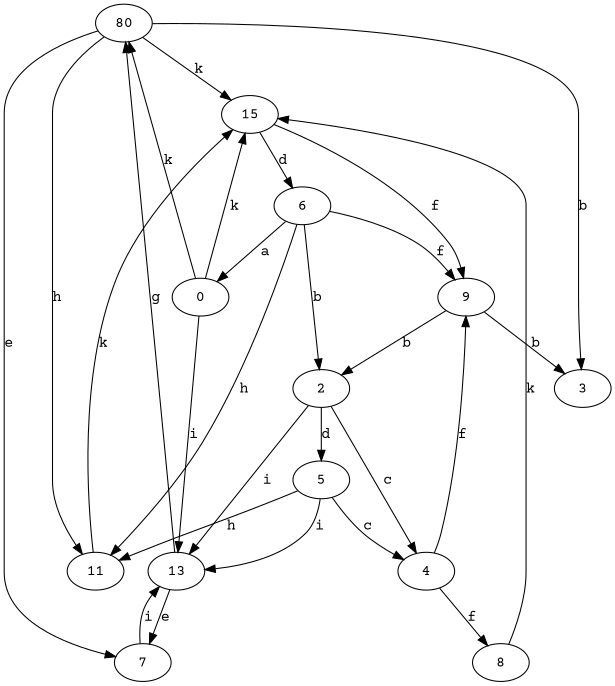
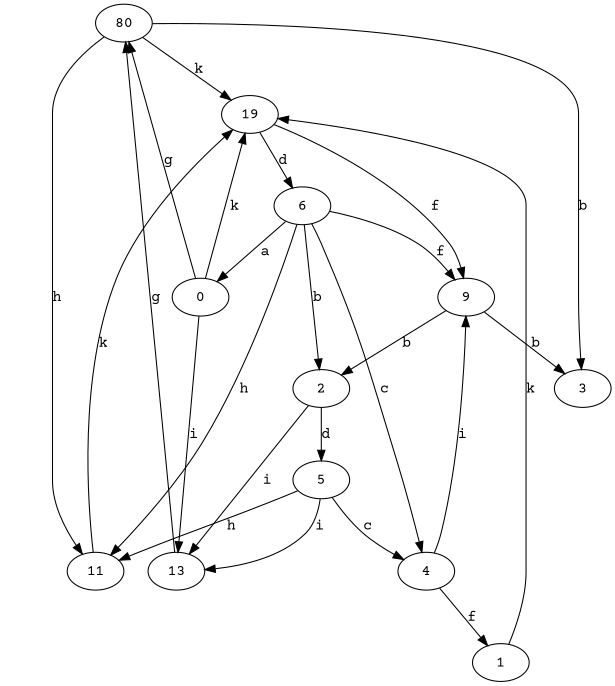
(250, 114) -> (250, 114)
(169, 160) -> (169, 160)
(463, 434) -> (463, 434)
(371, 475) -> (372, 380)
(143, 663) -> none
(501, 663) -> (501, 663)
